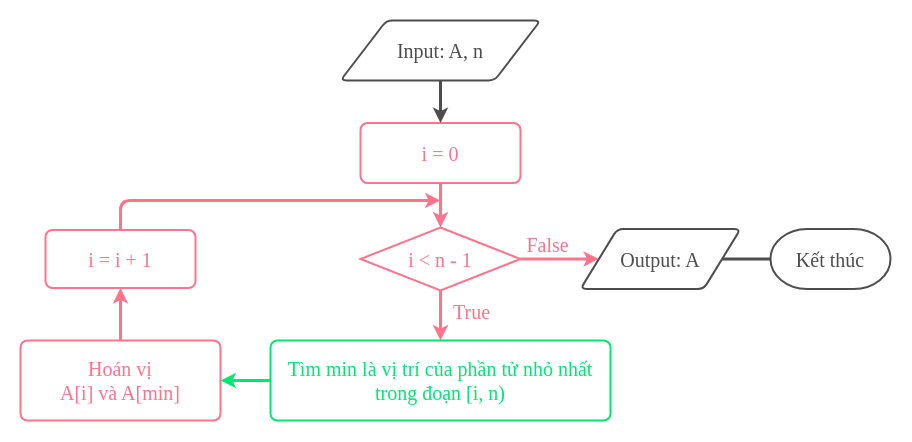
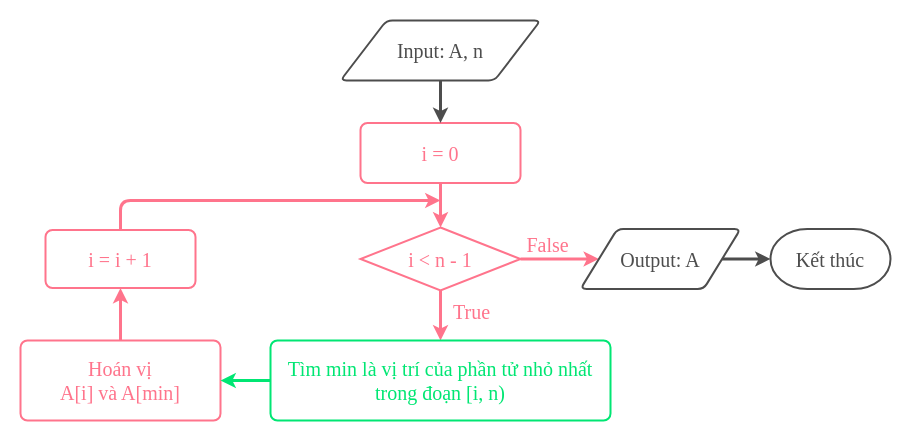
(760, 259) -> (757, 259)
